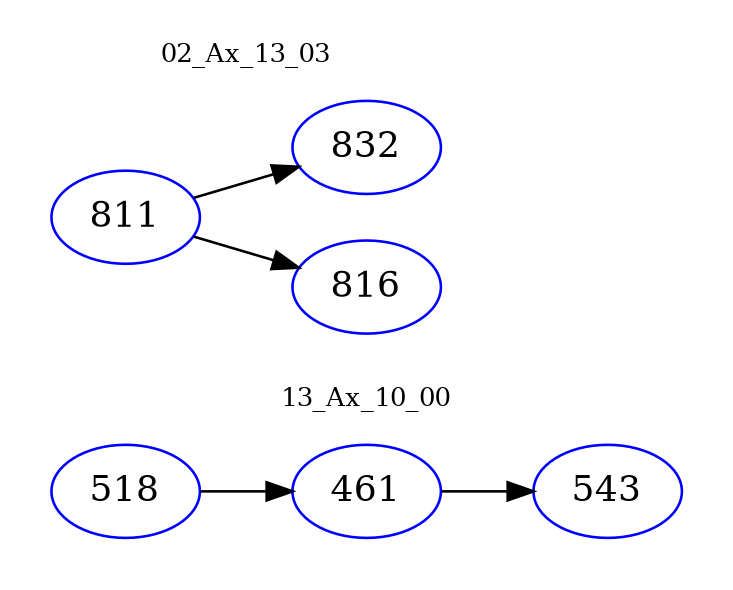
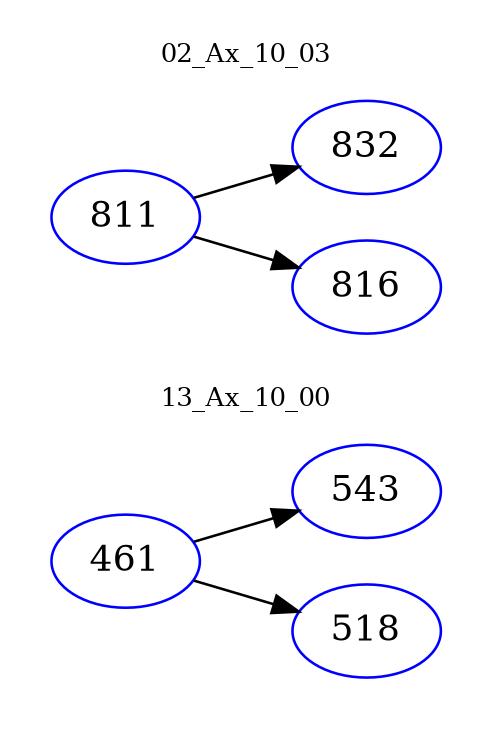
(246, 56) -> (246, 56)
(233, 491) -> (234, 592)
